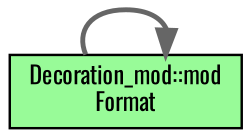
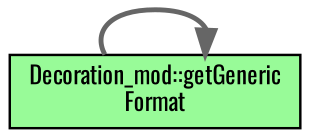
(126, 92) -> (155, 92)
